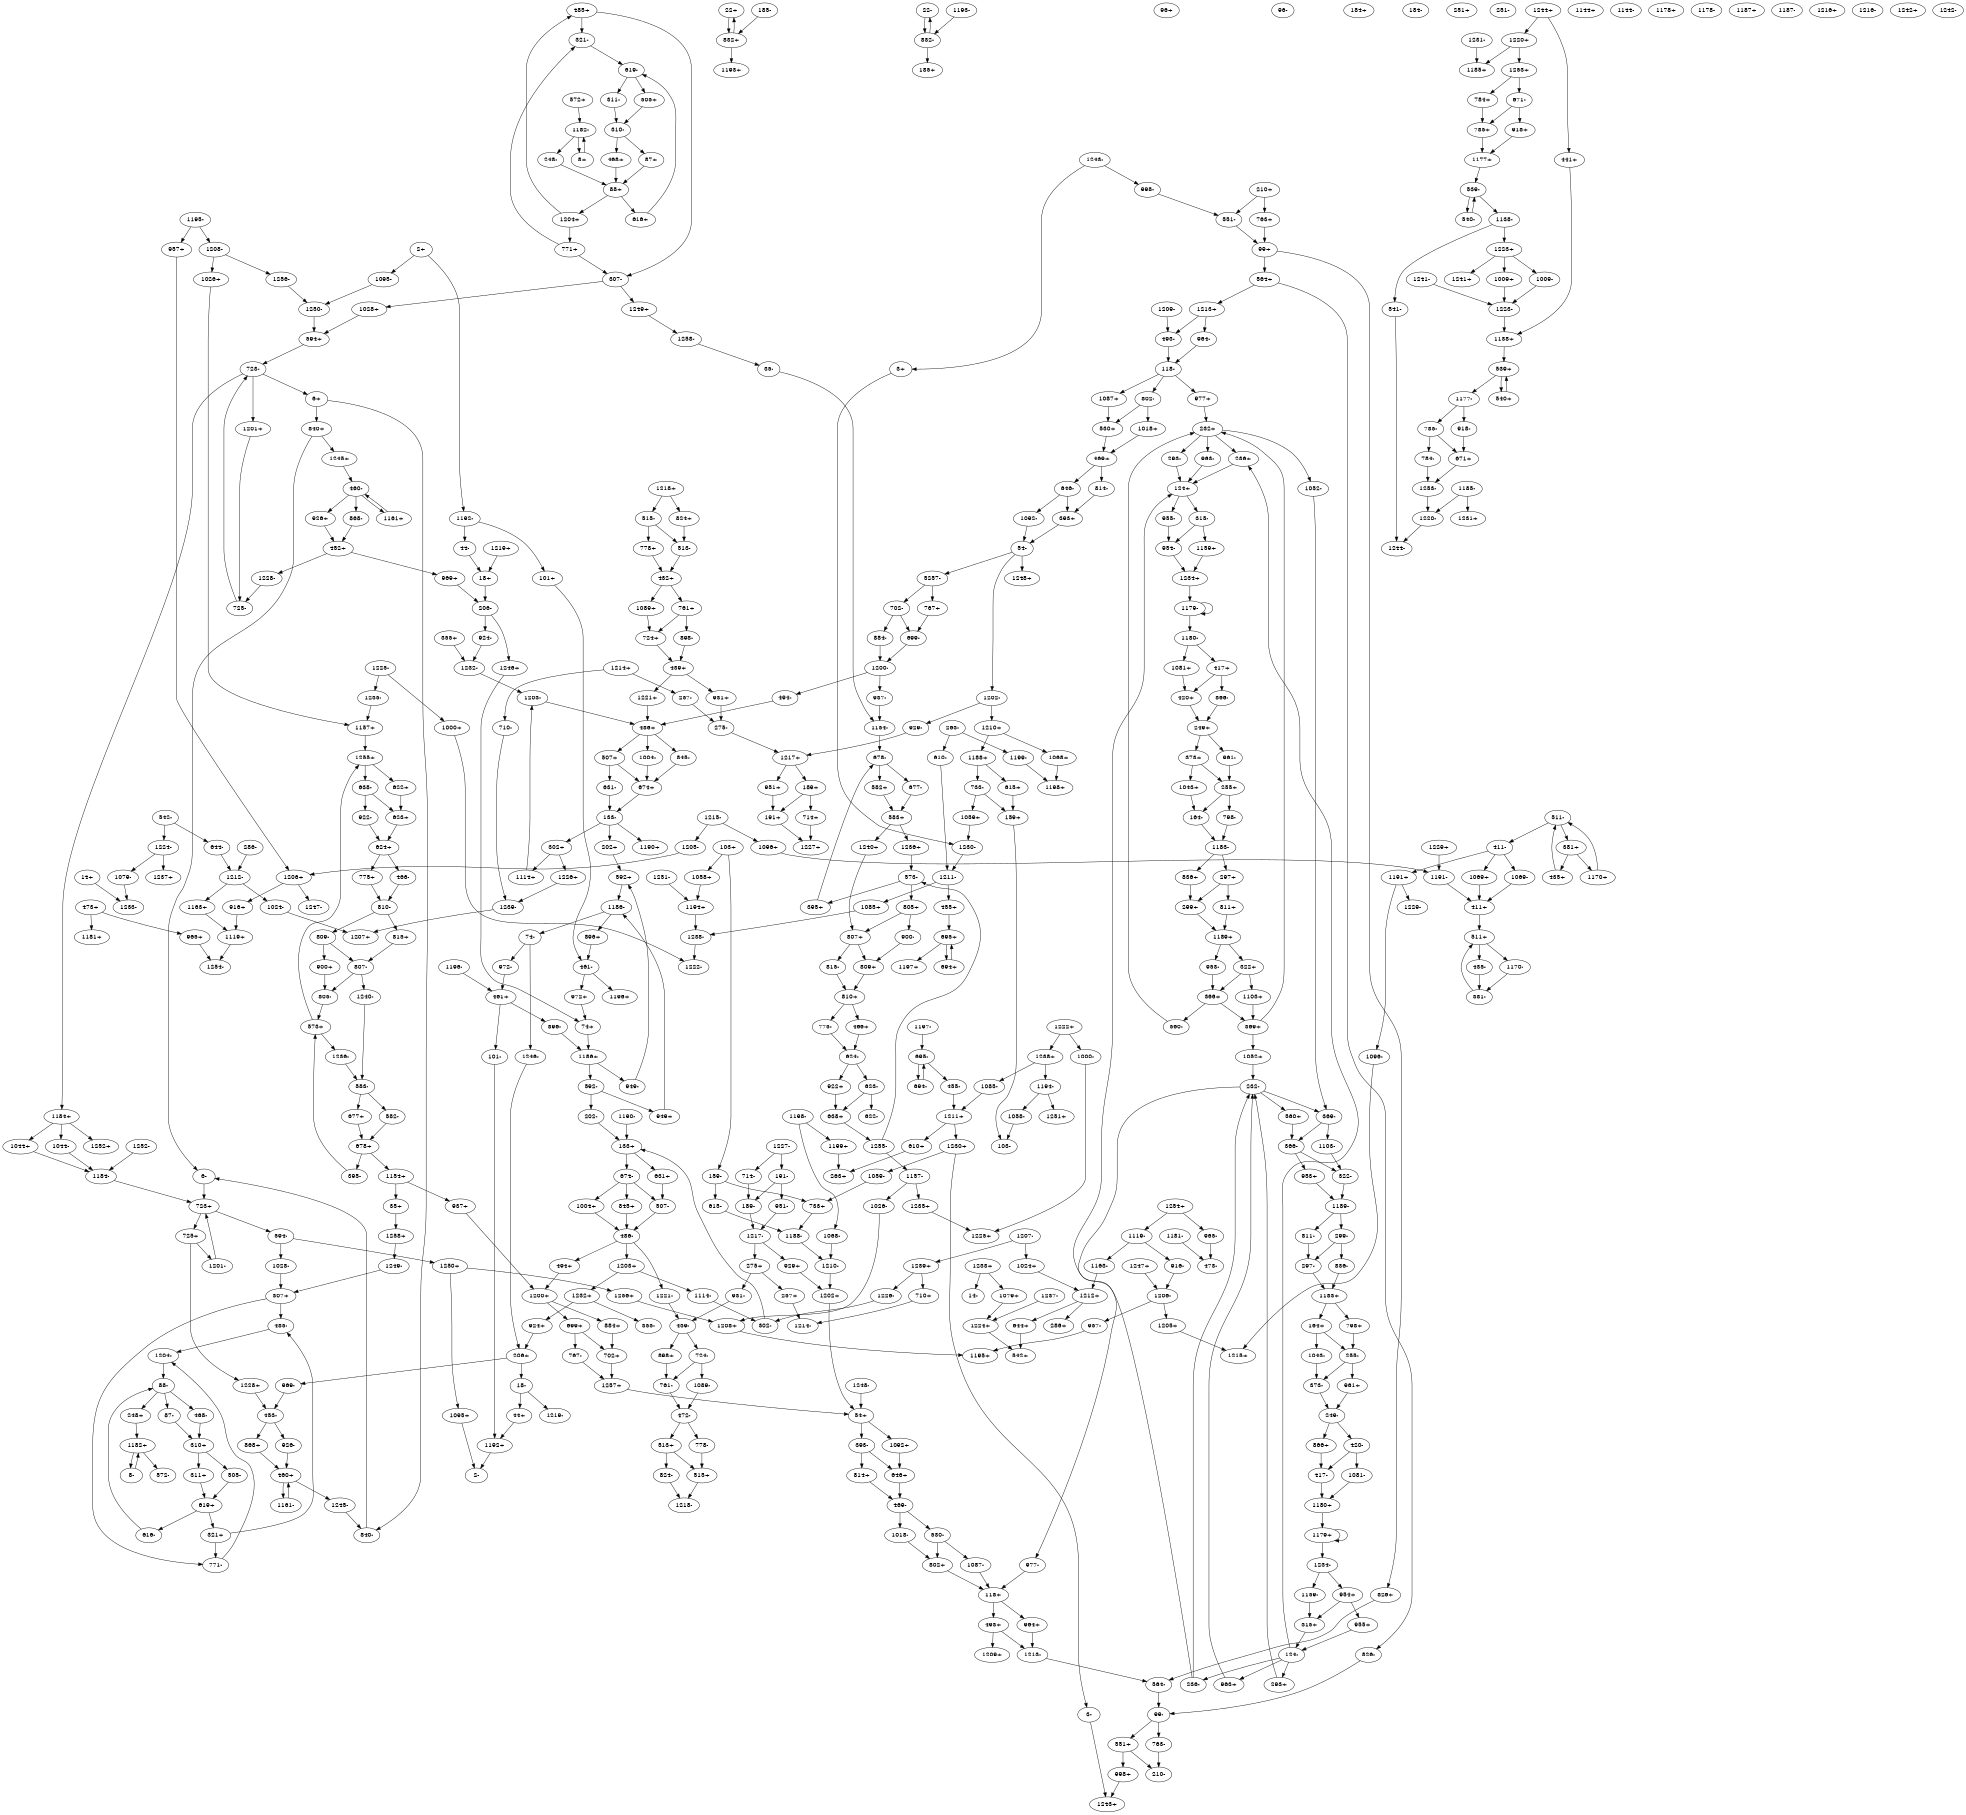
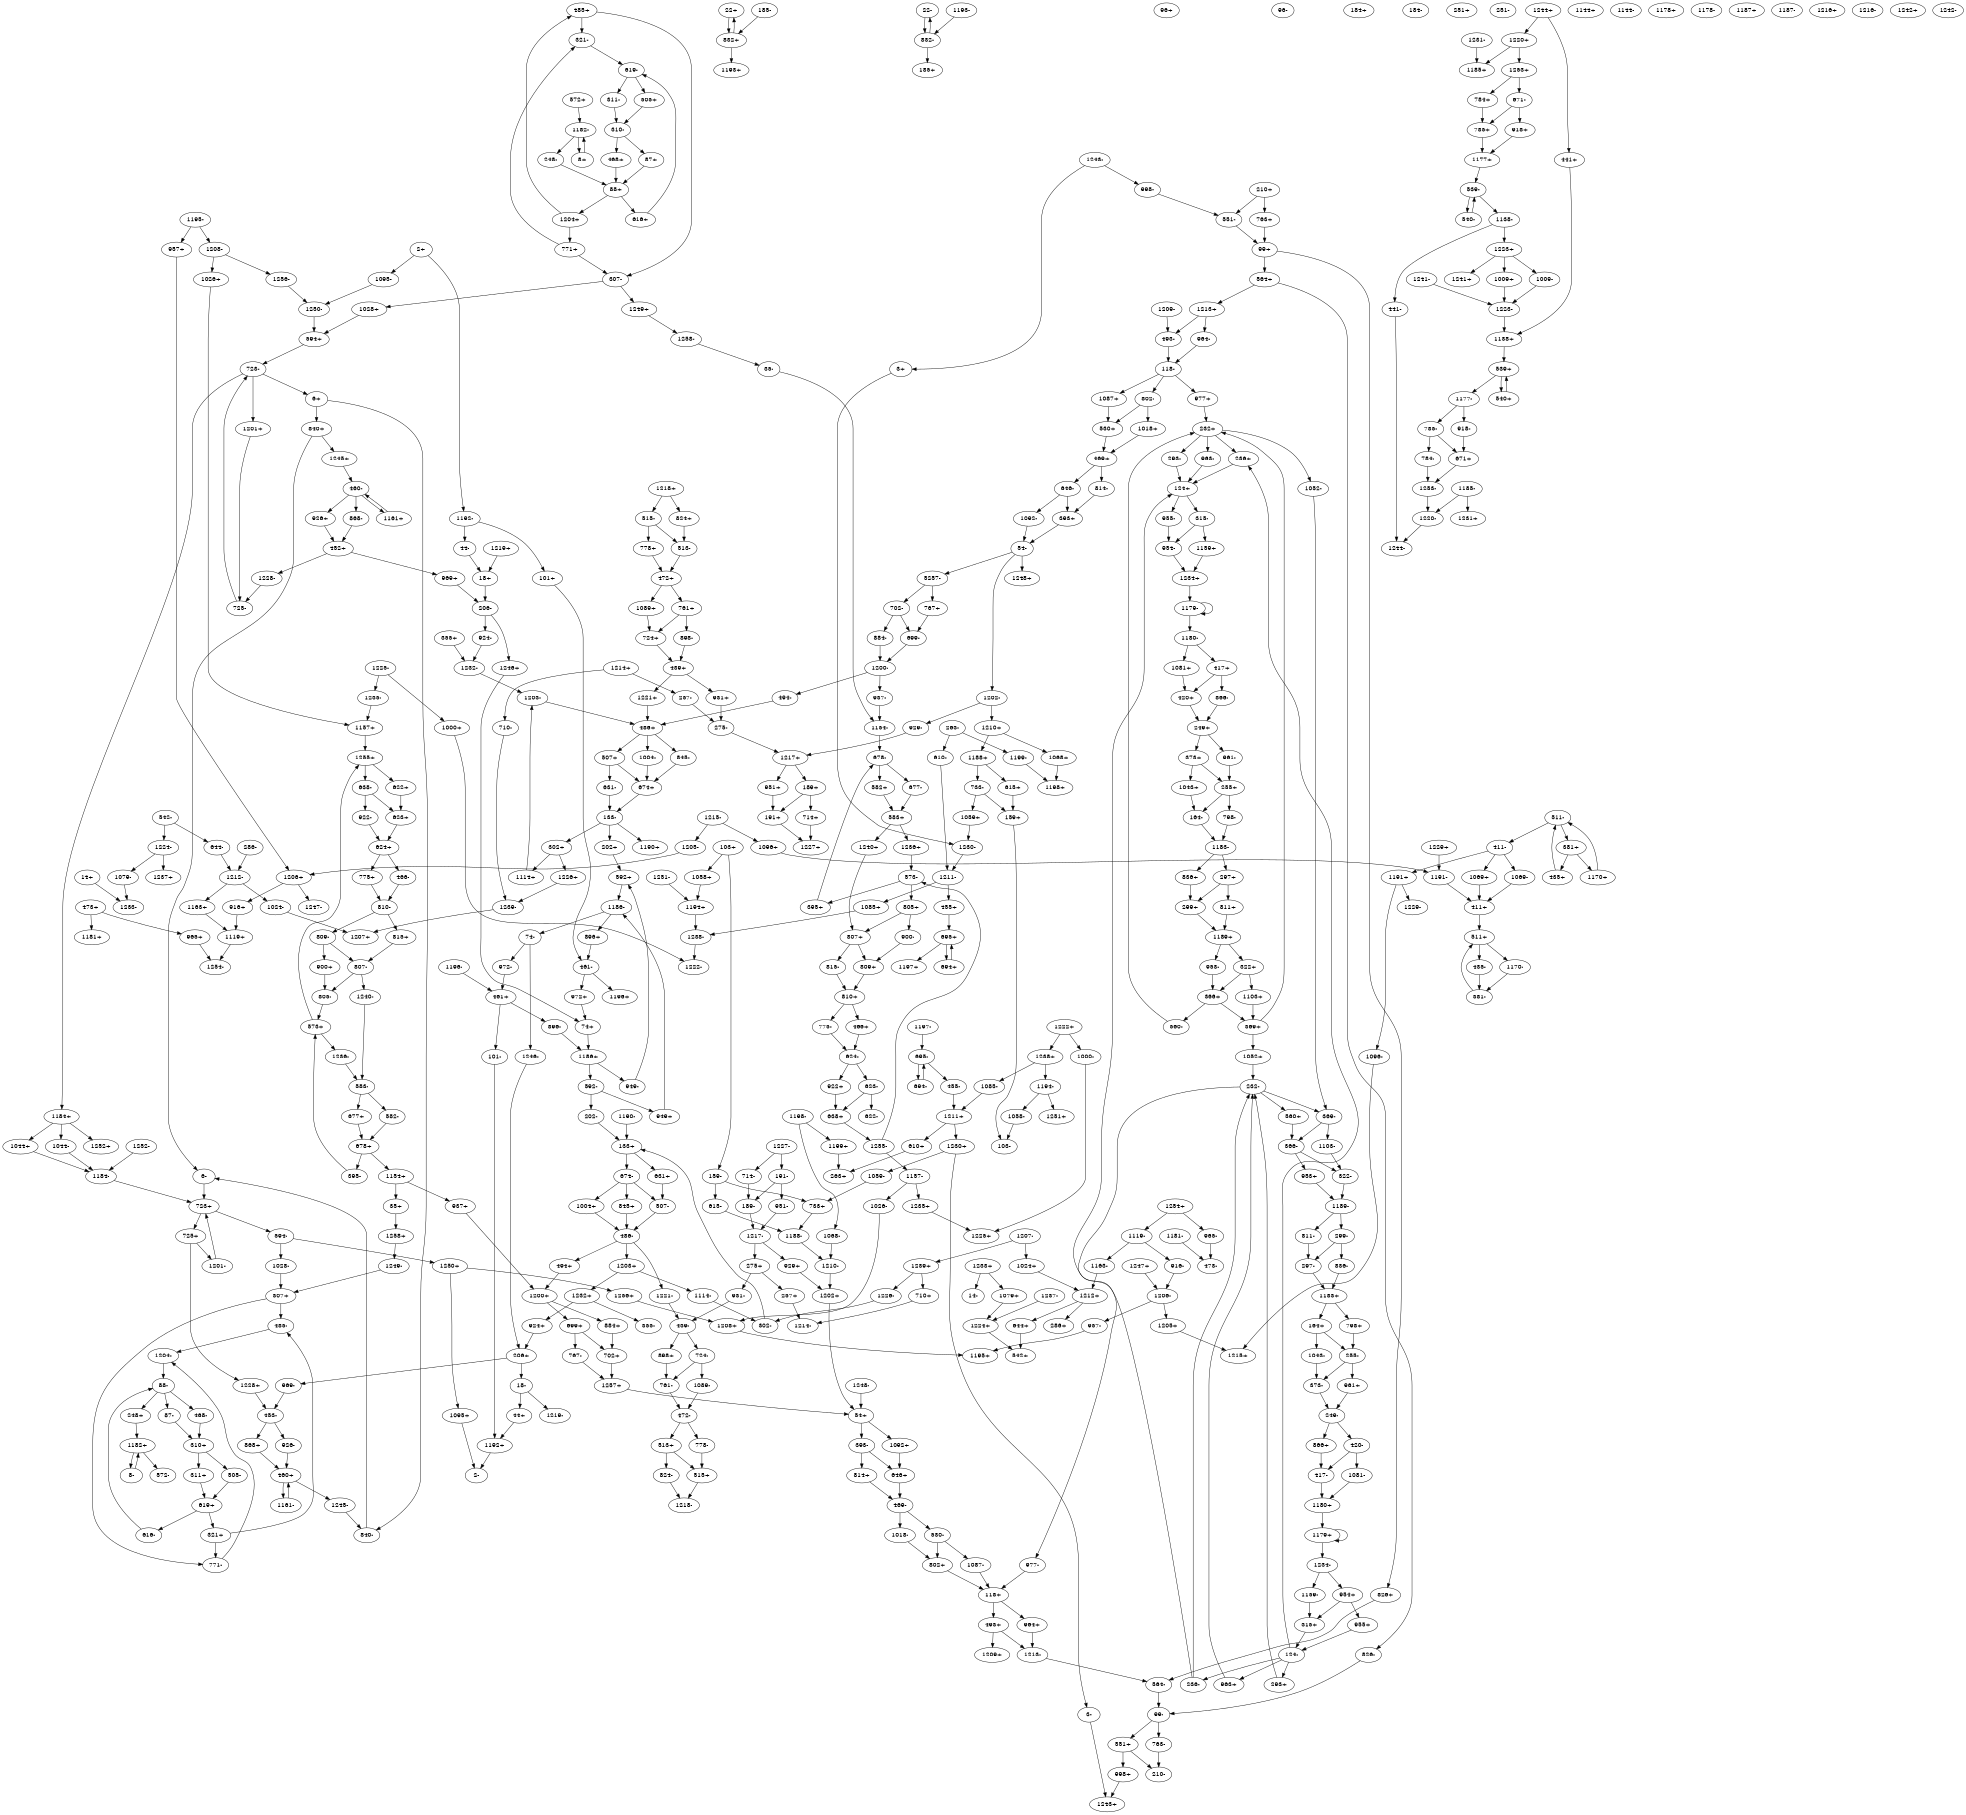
(1395, 309) -> (1395, 309)
(666, 578) -> (666, 578)
